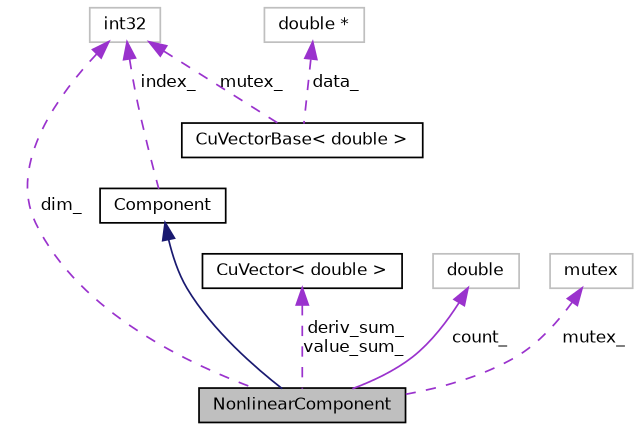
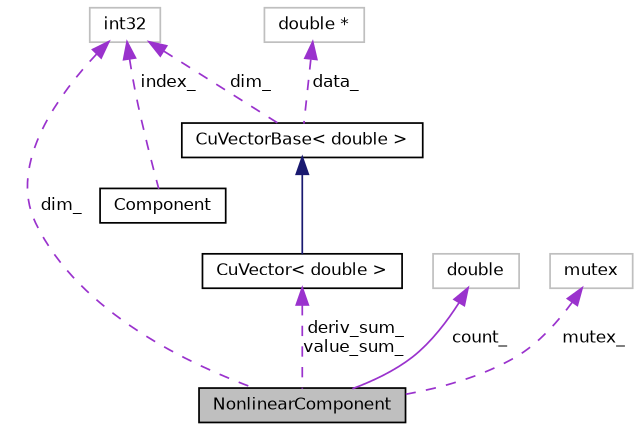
(249, 83) -> (249, 83)
none -> (302, 214)
(213, 323) -> none
